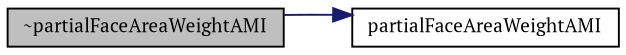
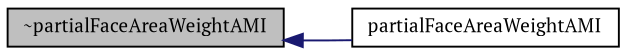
(308, 15) -> (328, 40)
